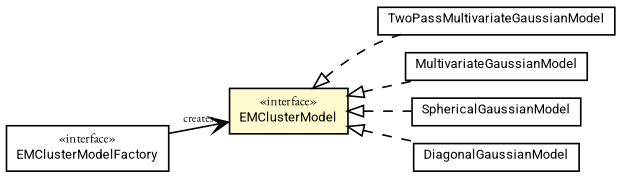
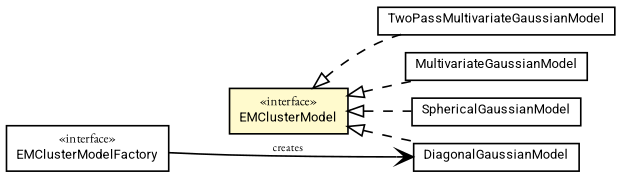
(190, 129) -> (283, 156)
